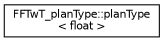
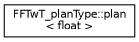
(82, 21) -> (70, 21)
